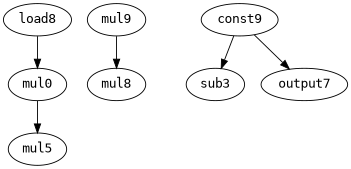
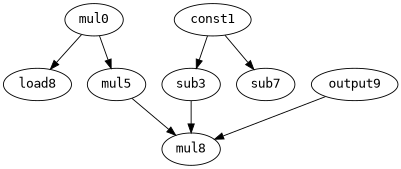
(117, 20) -> (355, 84)
(240, 20) -> (213, 20)
(37, 48) -> (69, 49)
(304, 84) -> (266, 84)
none -> (191, 112)
none -> (150, 114)
